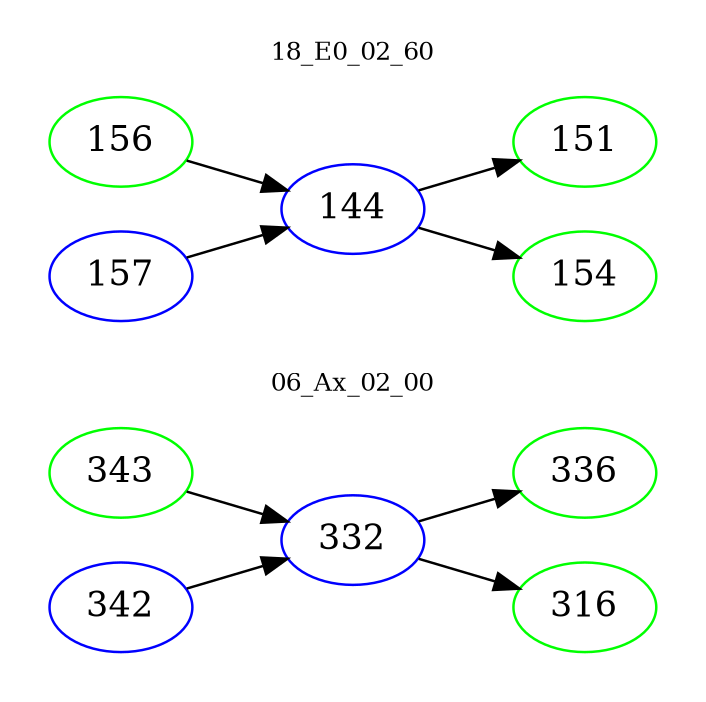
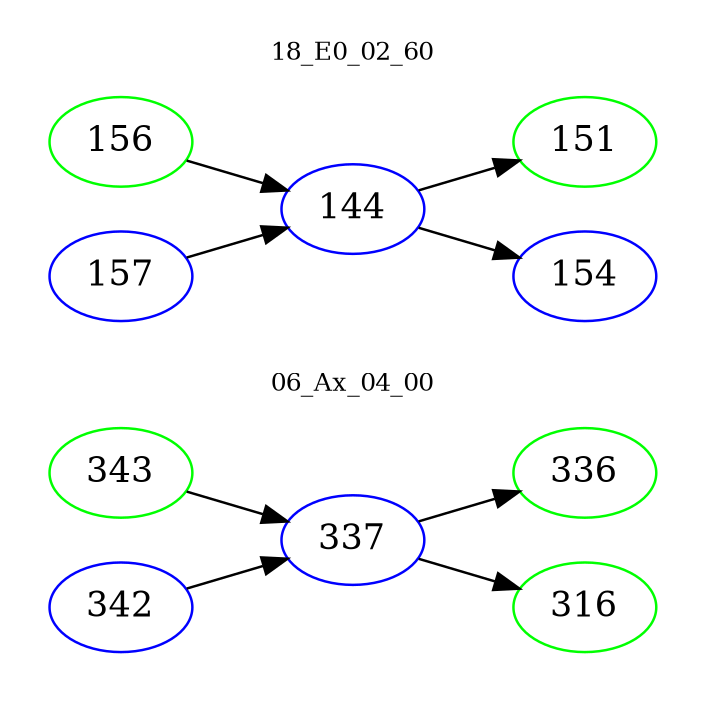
(585, 276) -> (585, 276)
(353, 385) -> (353, 385)
(353, 540) -> (353, 540)
